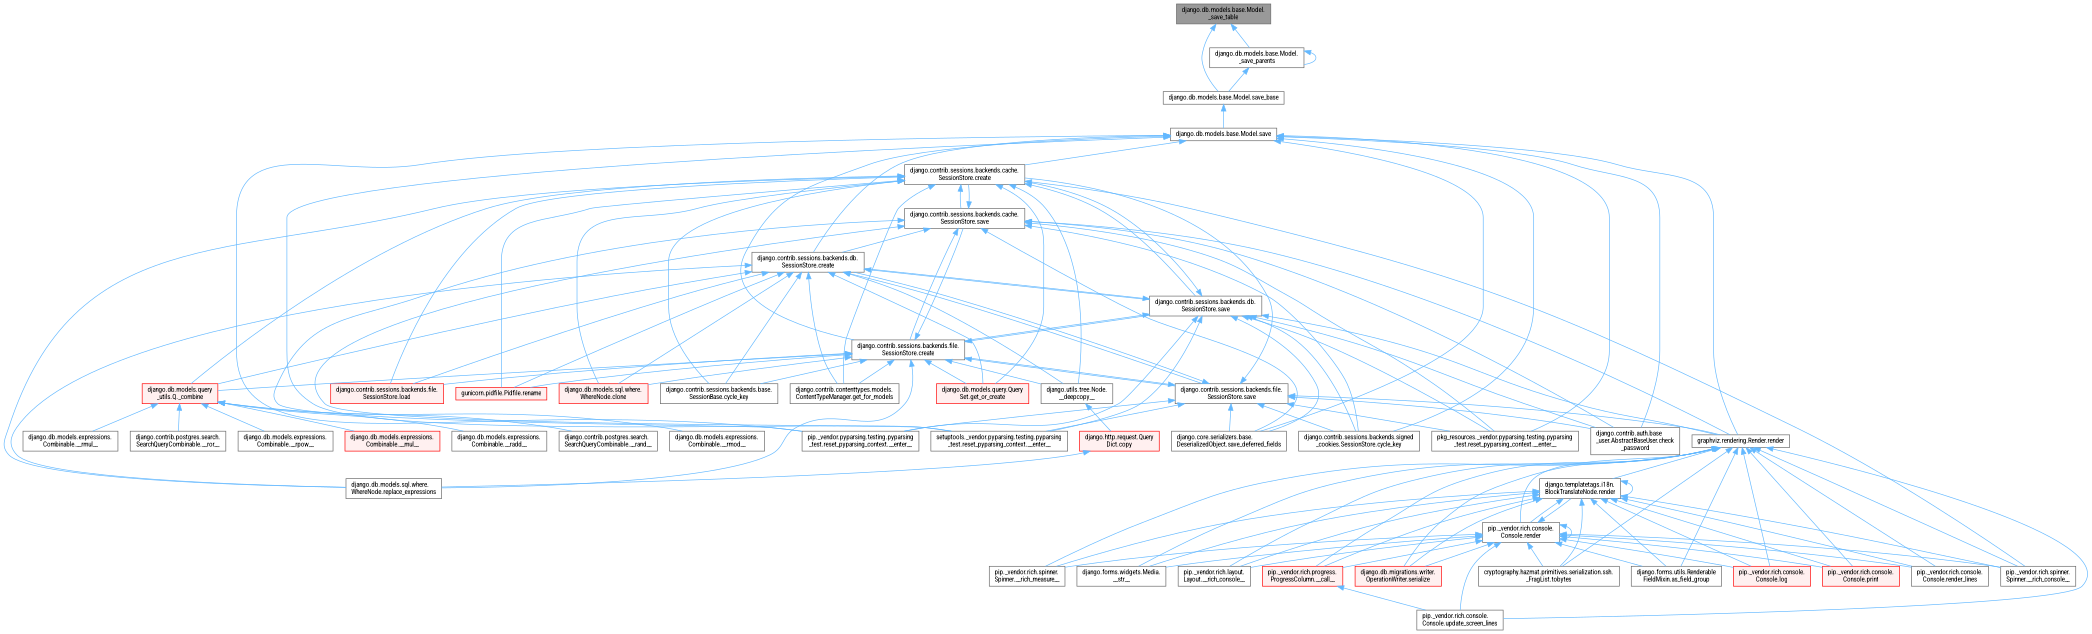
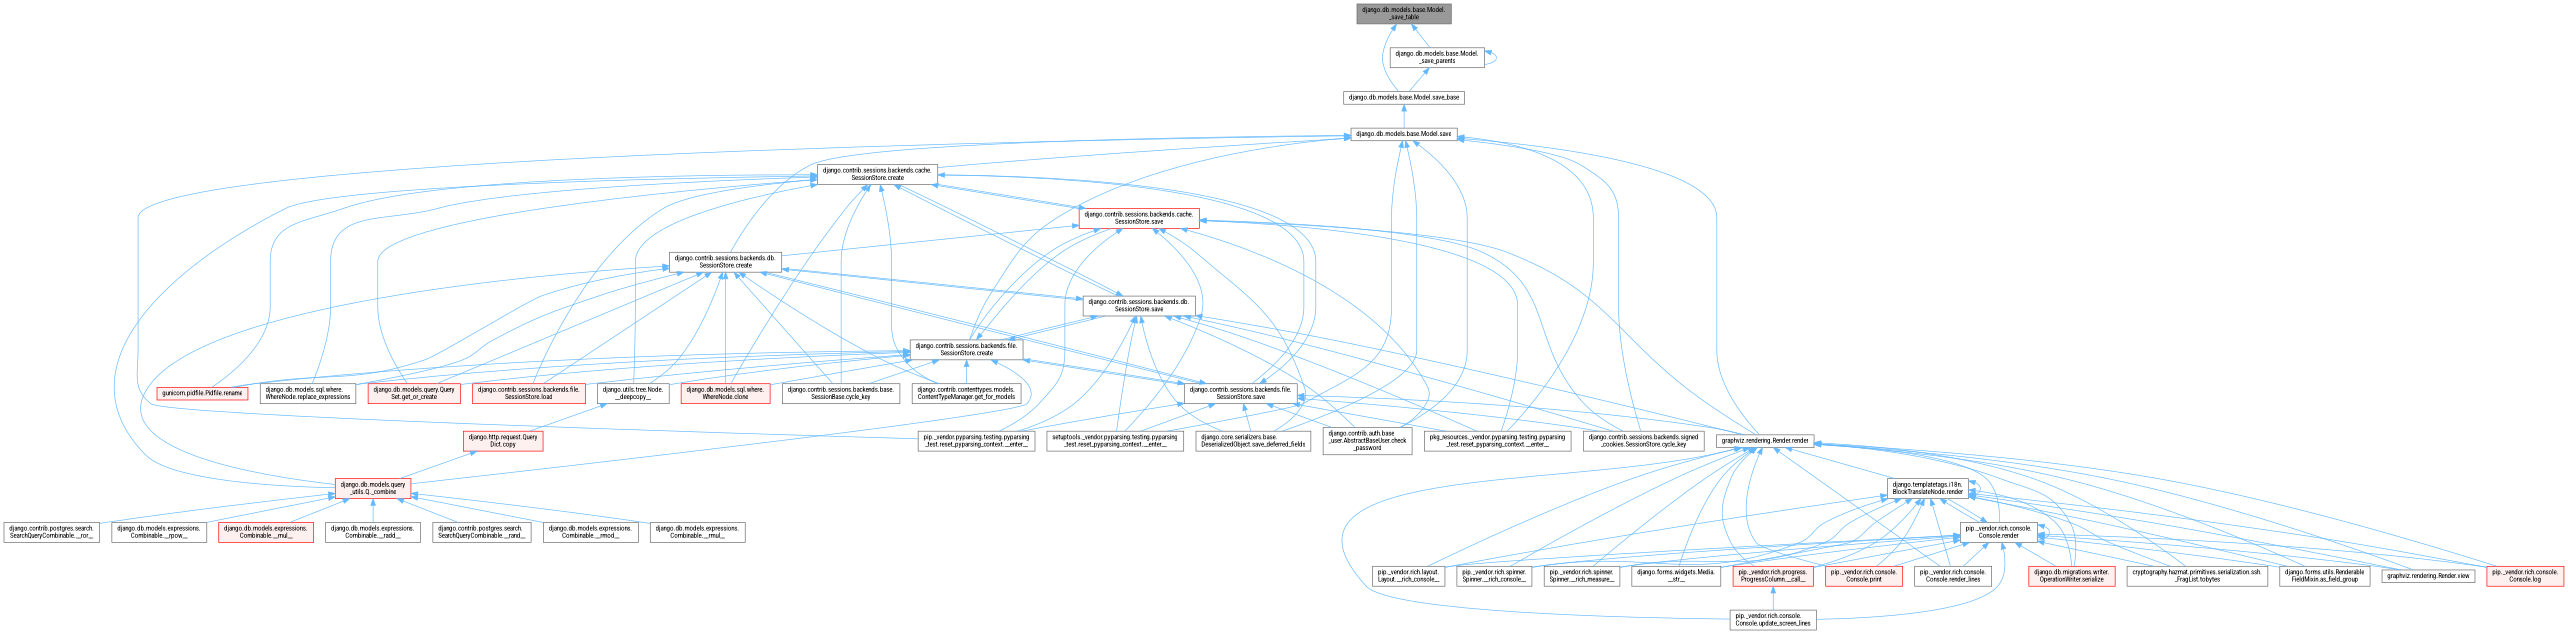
(965, 218) -> (1139, 218)
(1551, 315) -> (1291, 235)
(763, 477) -> (435, 466)
none -> (2429, 576)
